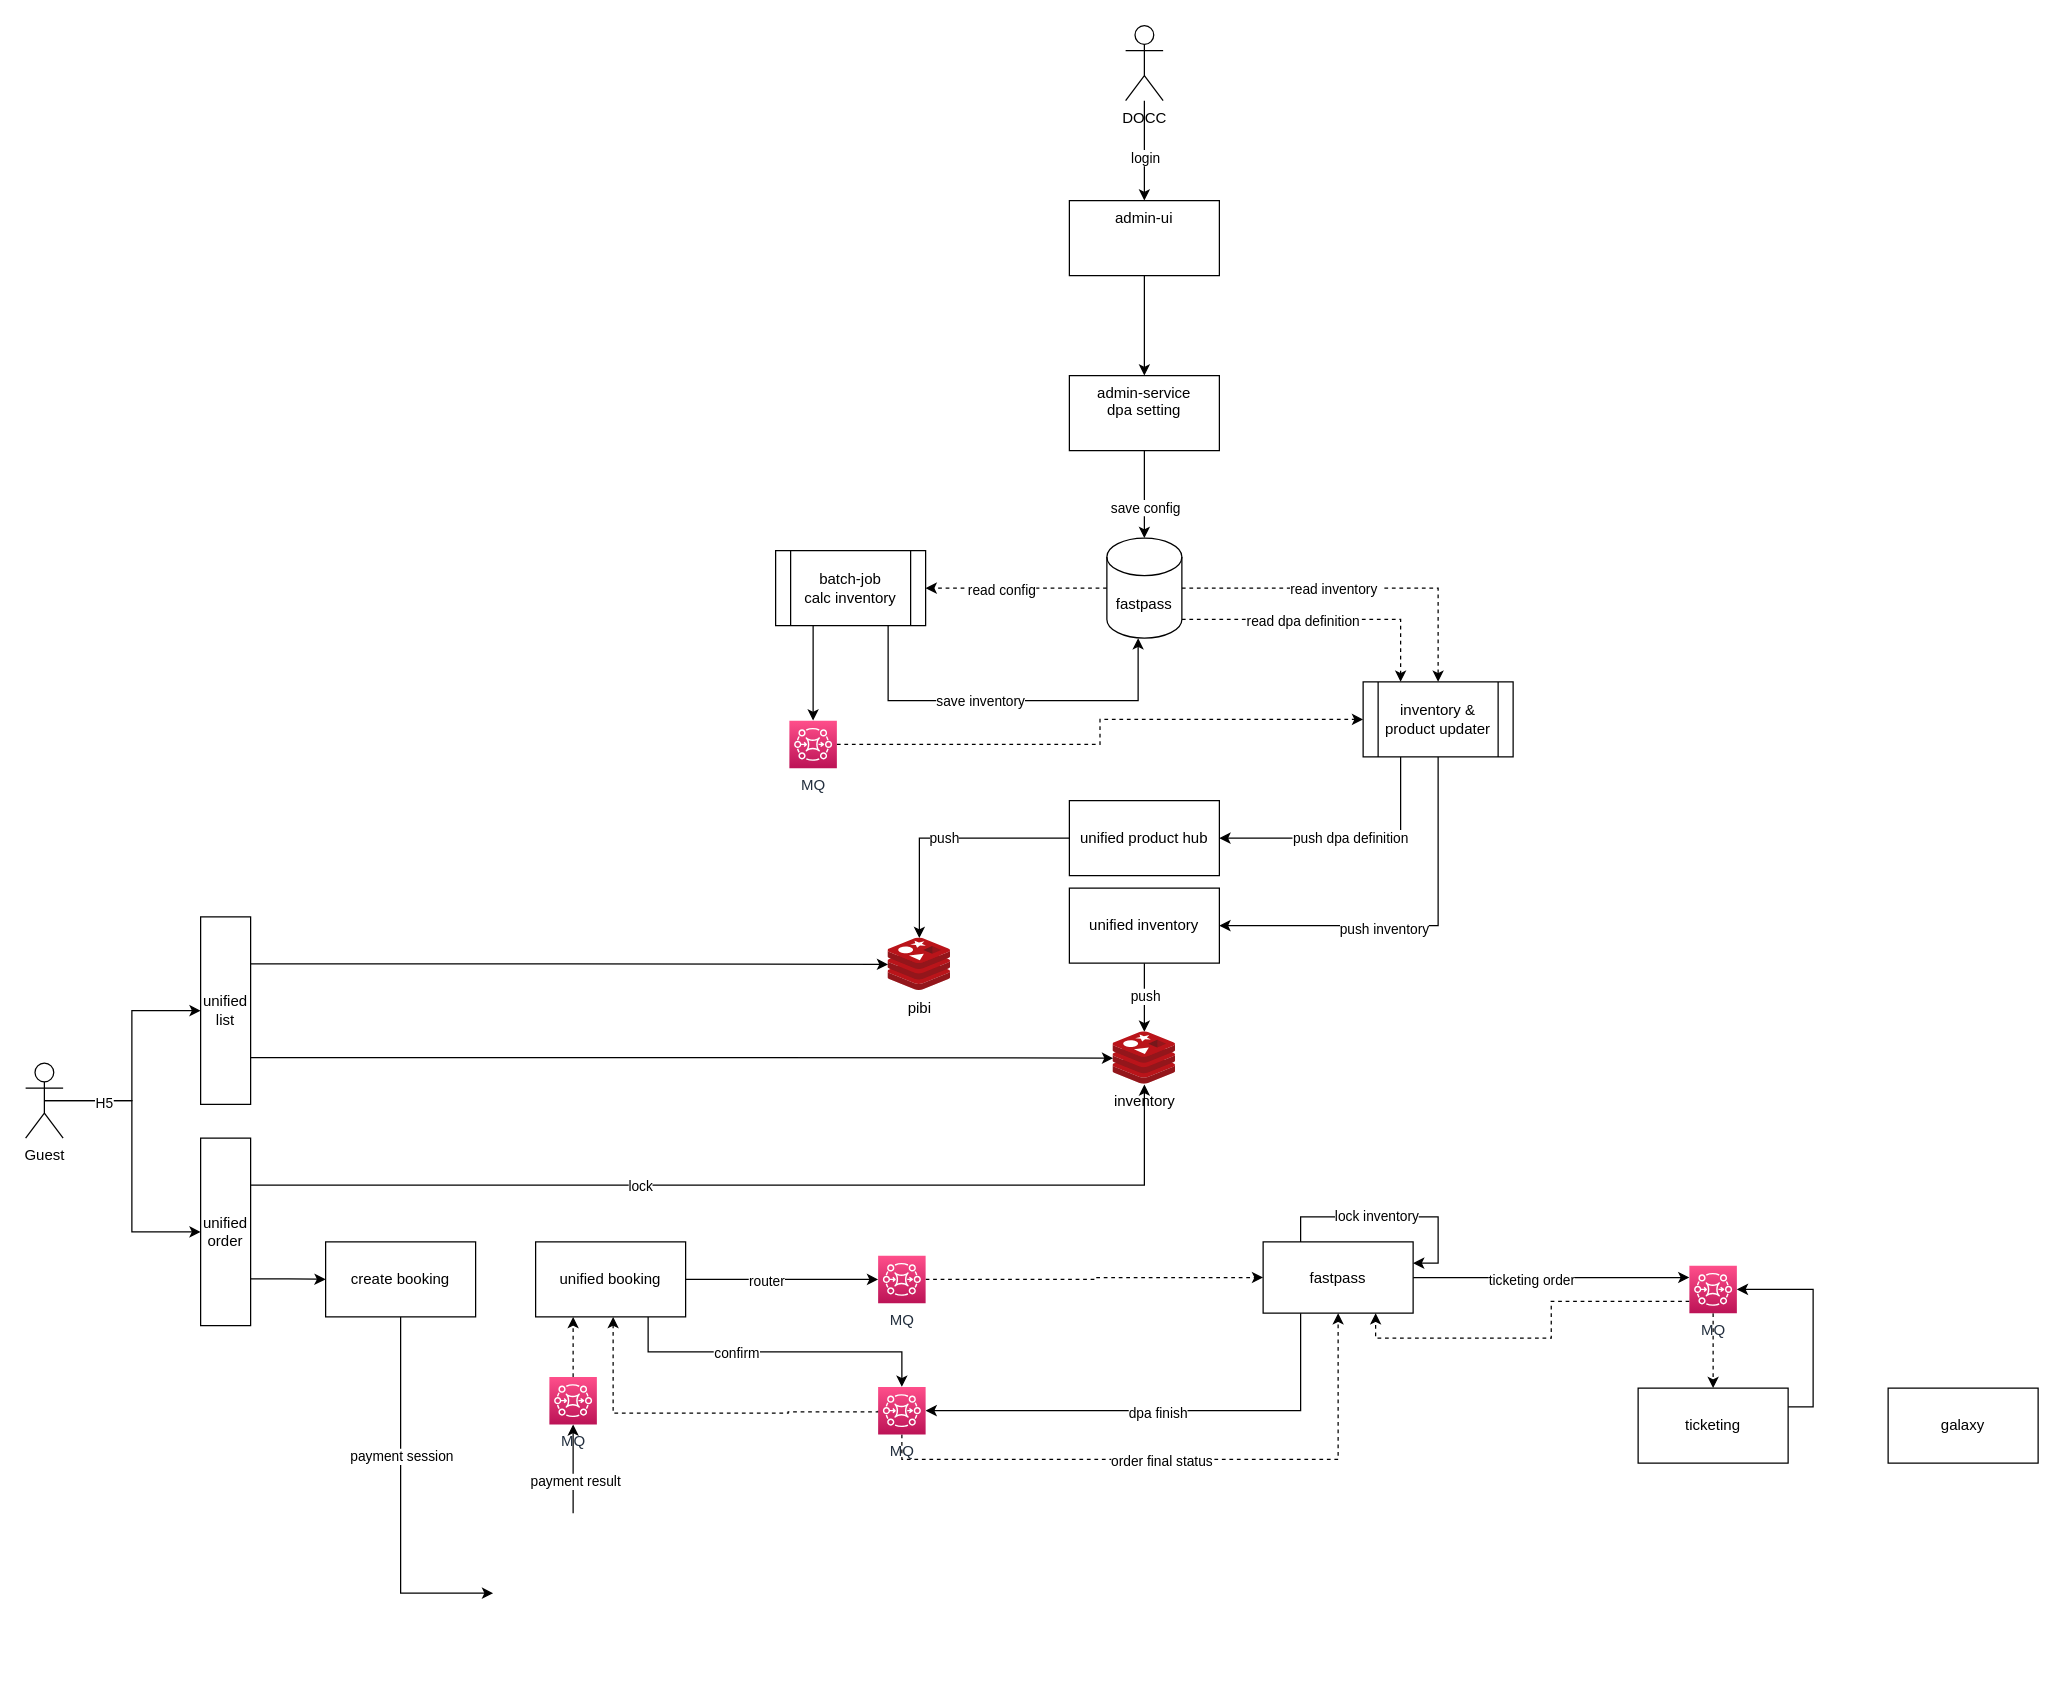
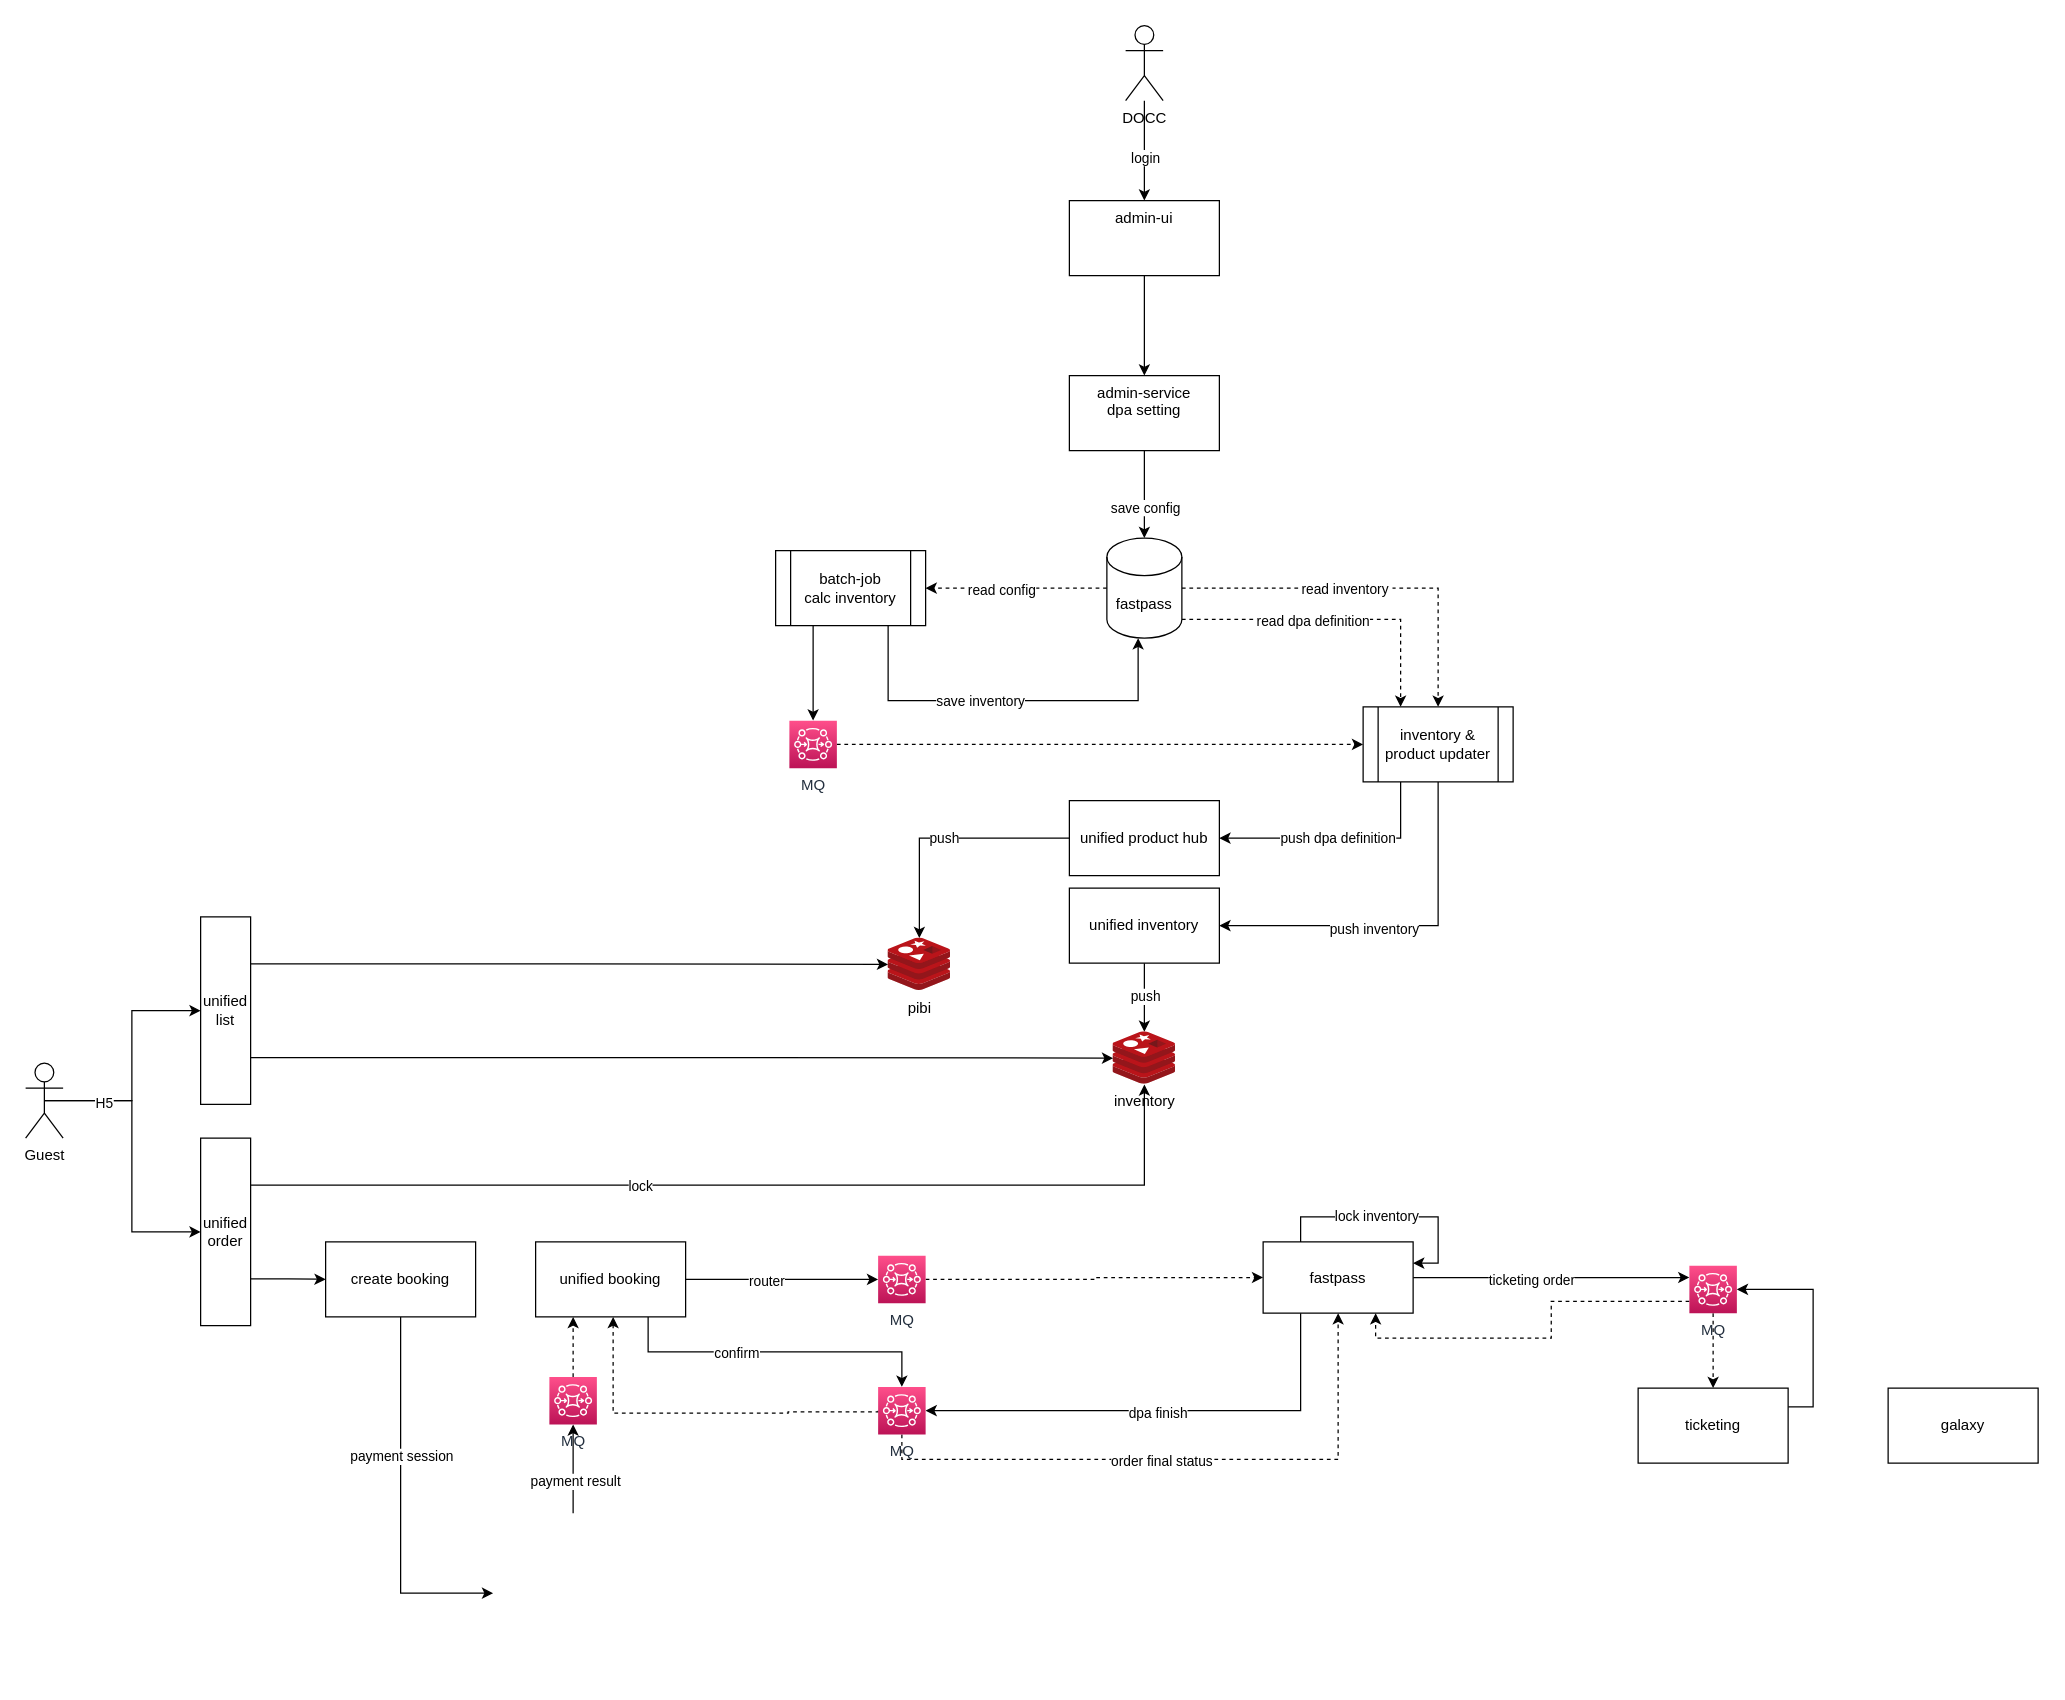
(1438, 719) -> (1438, 744)
